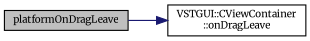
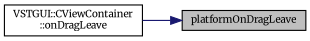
(142, 20) -> (157, 20)
